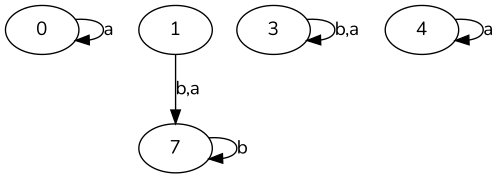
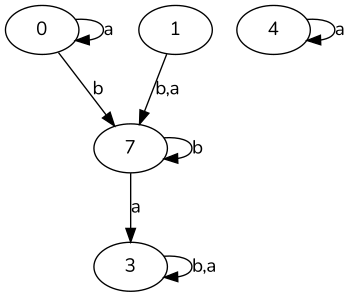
none -> (82, 84)
none -> (131, 201)
